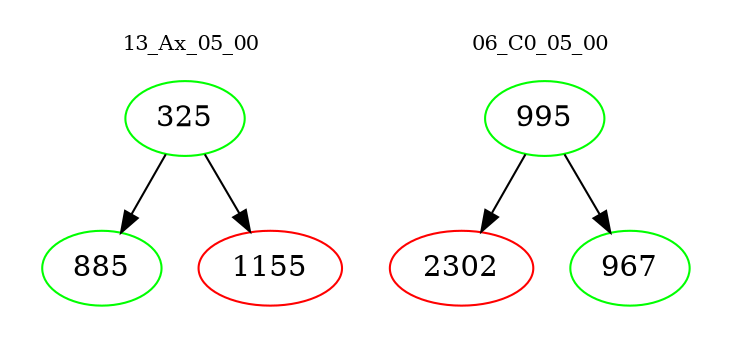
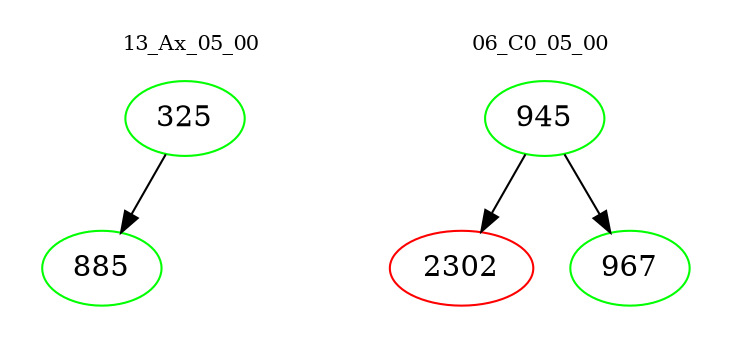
(545, 119) -> (545, 119)
(270, 268) -> none
